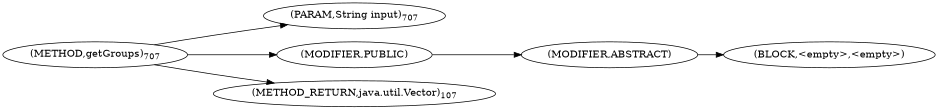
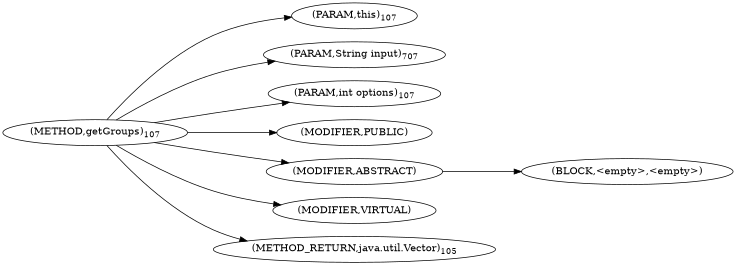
none -> (354, 16)
(152, 54) -> (152, 132)
(473, 55) -> (218, 153)
(449, 93) -> (449, 248)
none -> (354, 94)
none -> (354, 210)
